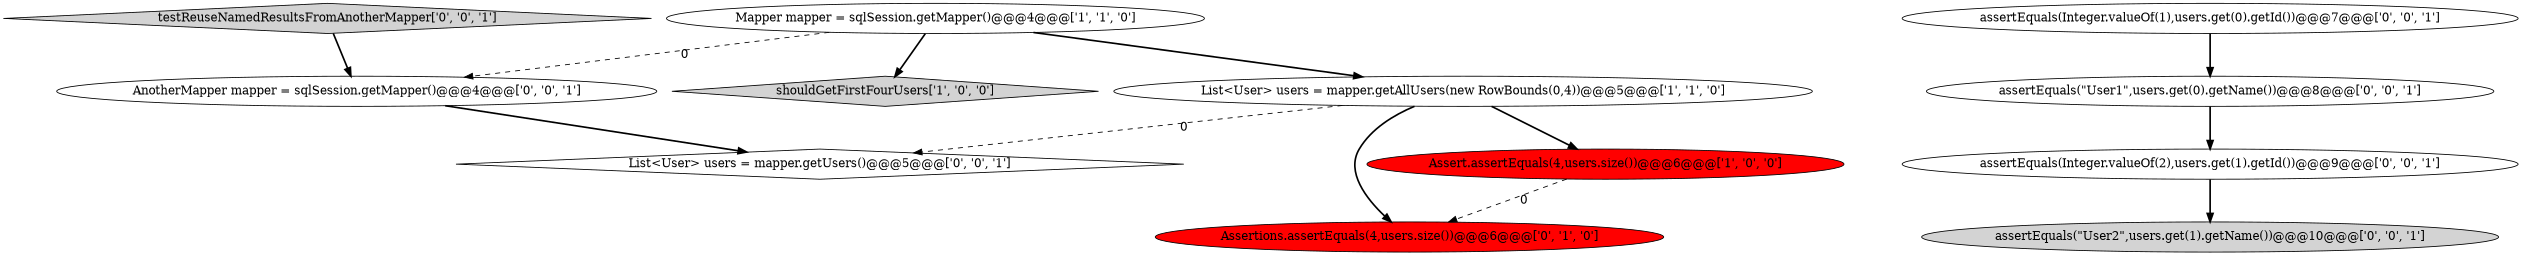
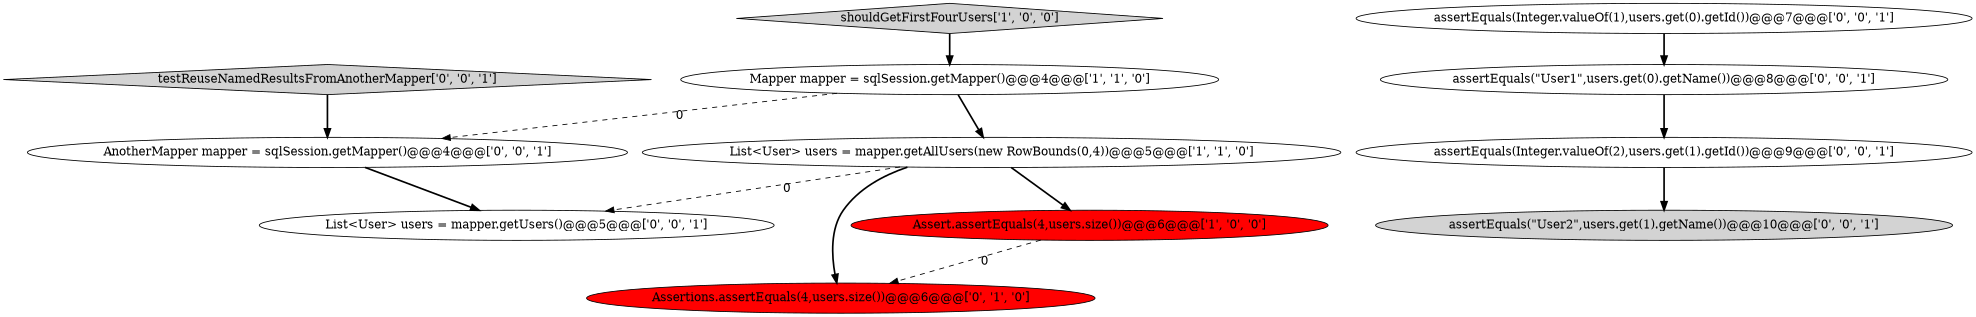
(913, 52) -> (950, 45)
(820, 164) -> (517, 225)
